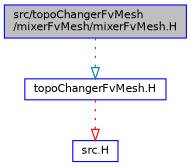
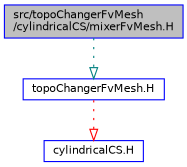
(95, 22) -> (94, 22)
(95, 151) -> (94, 151)
